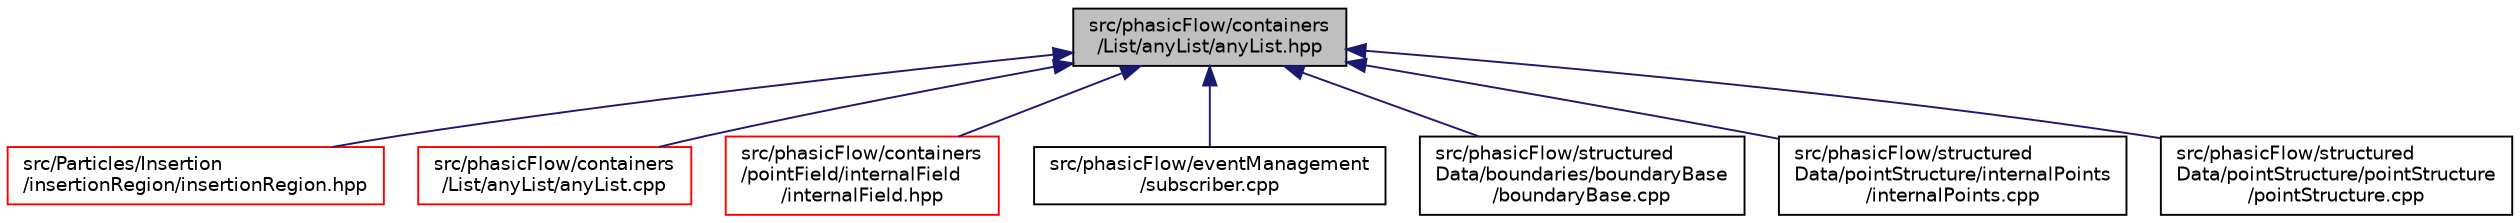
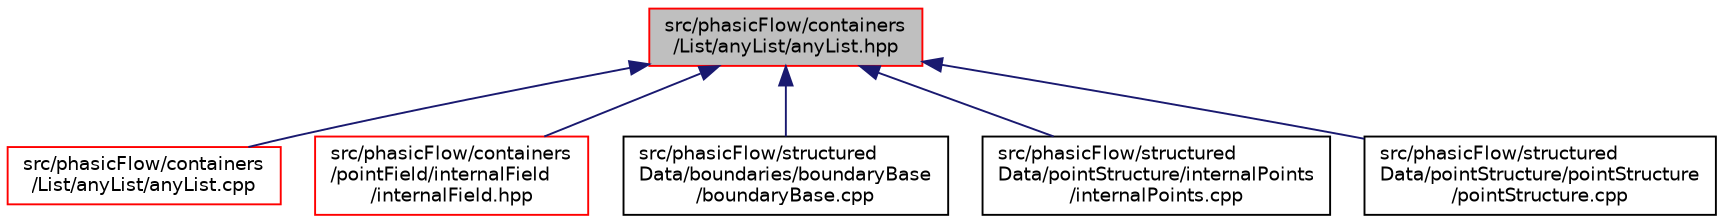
(1210, 37) -> (786, 37)
(196, 176) -> none
(1210, 176) -> none
